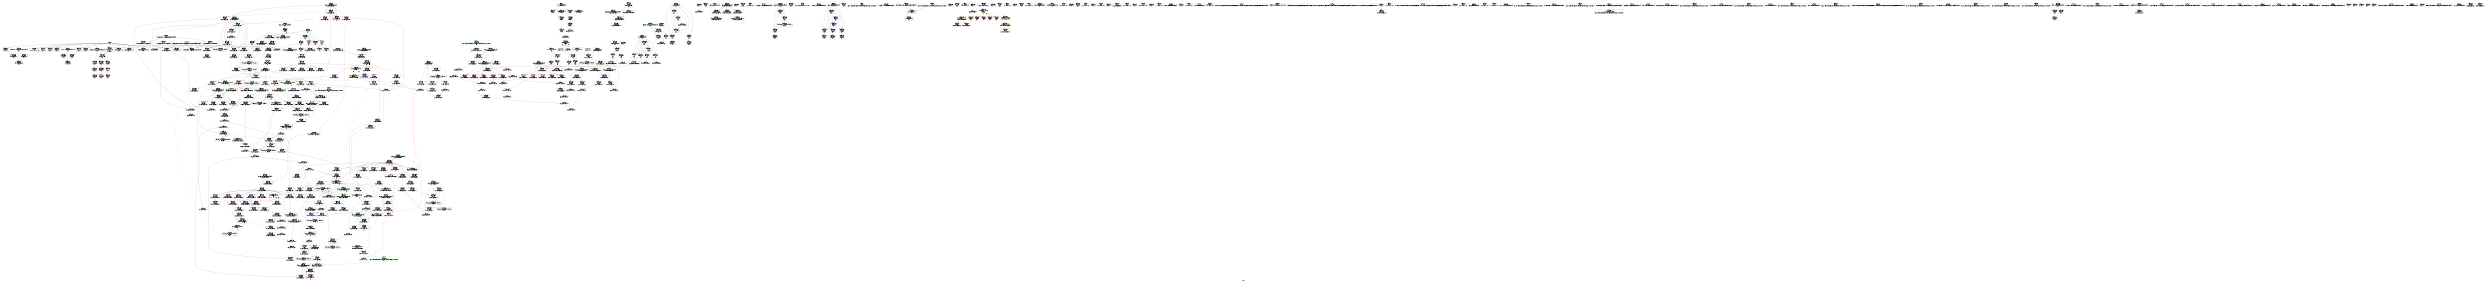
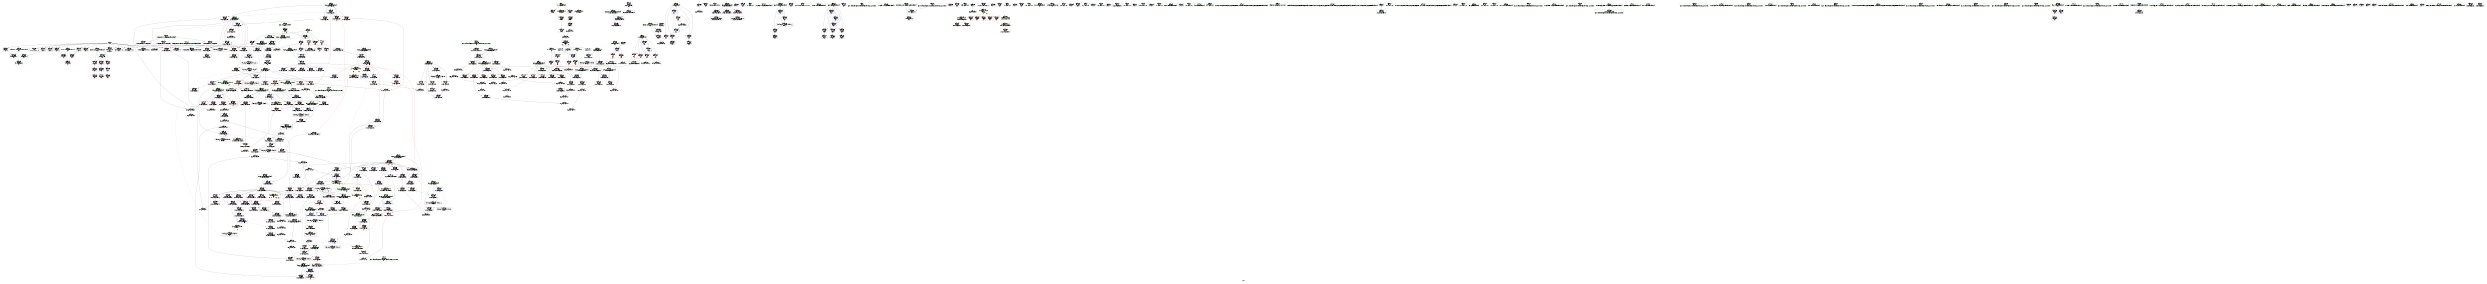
(1667, 5) -> none
